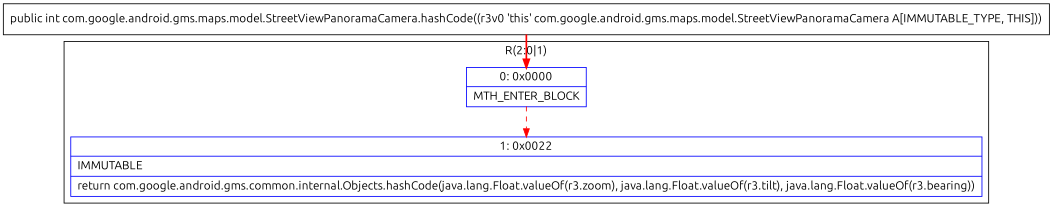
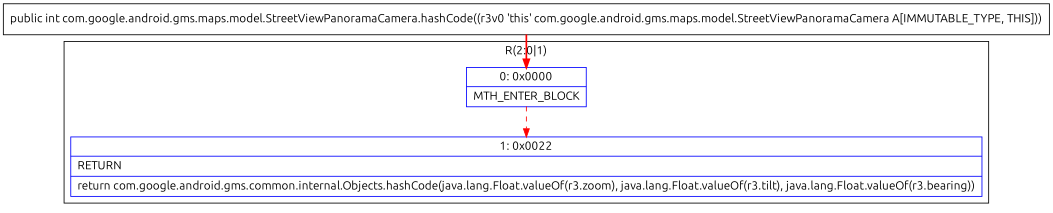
(110, 166) -> (100, 166)
